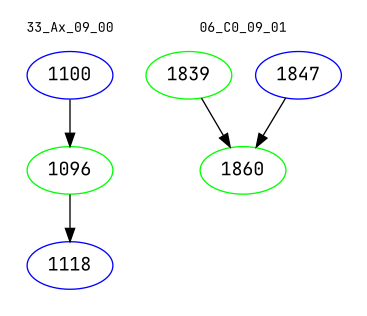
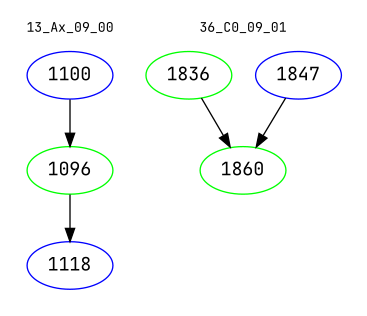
(71, 28) -> (71, 28)
(244, 28) -> (244, 28)
(189, 75) -> (189, 75)
